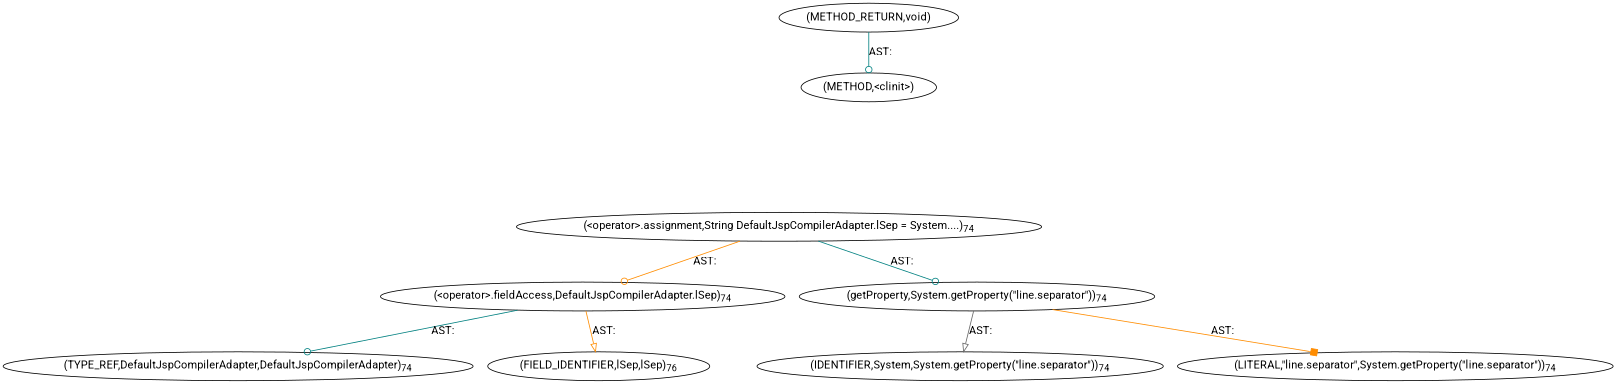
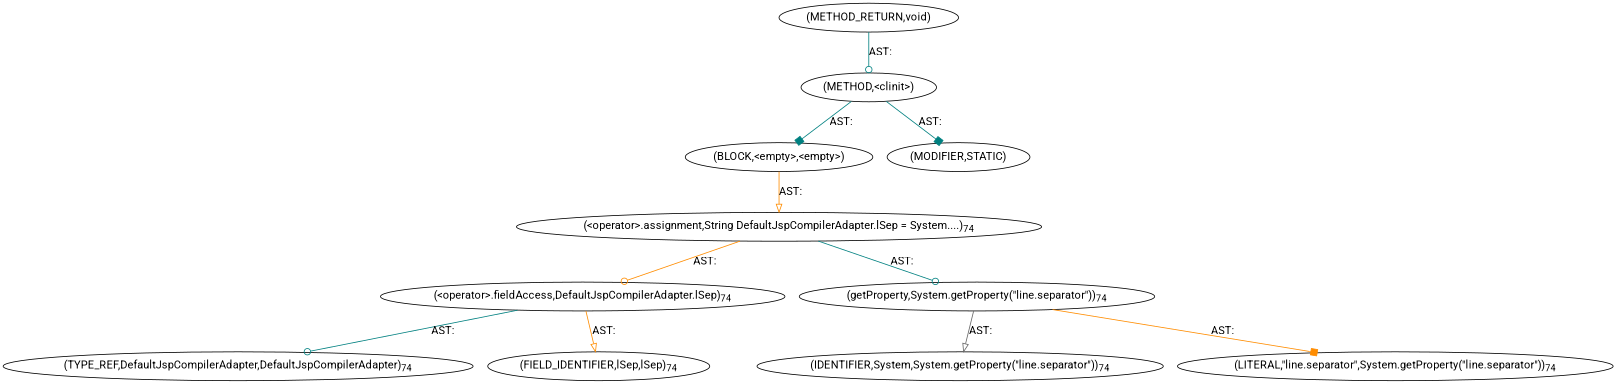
none -> (779, 157)
none -> (959, 157)
(672, 365) -> (672, 365)
